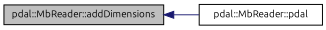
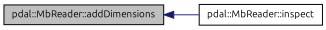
(261, 15) -> (261, 15)
